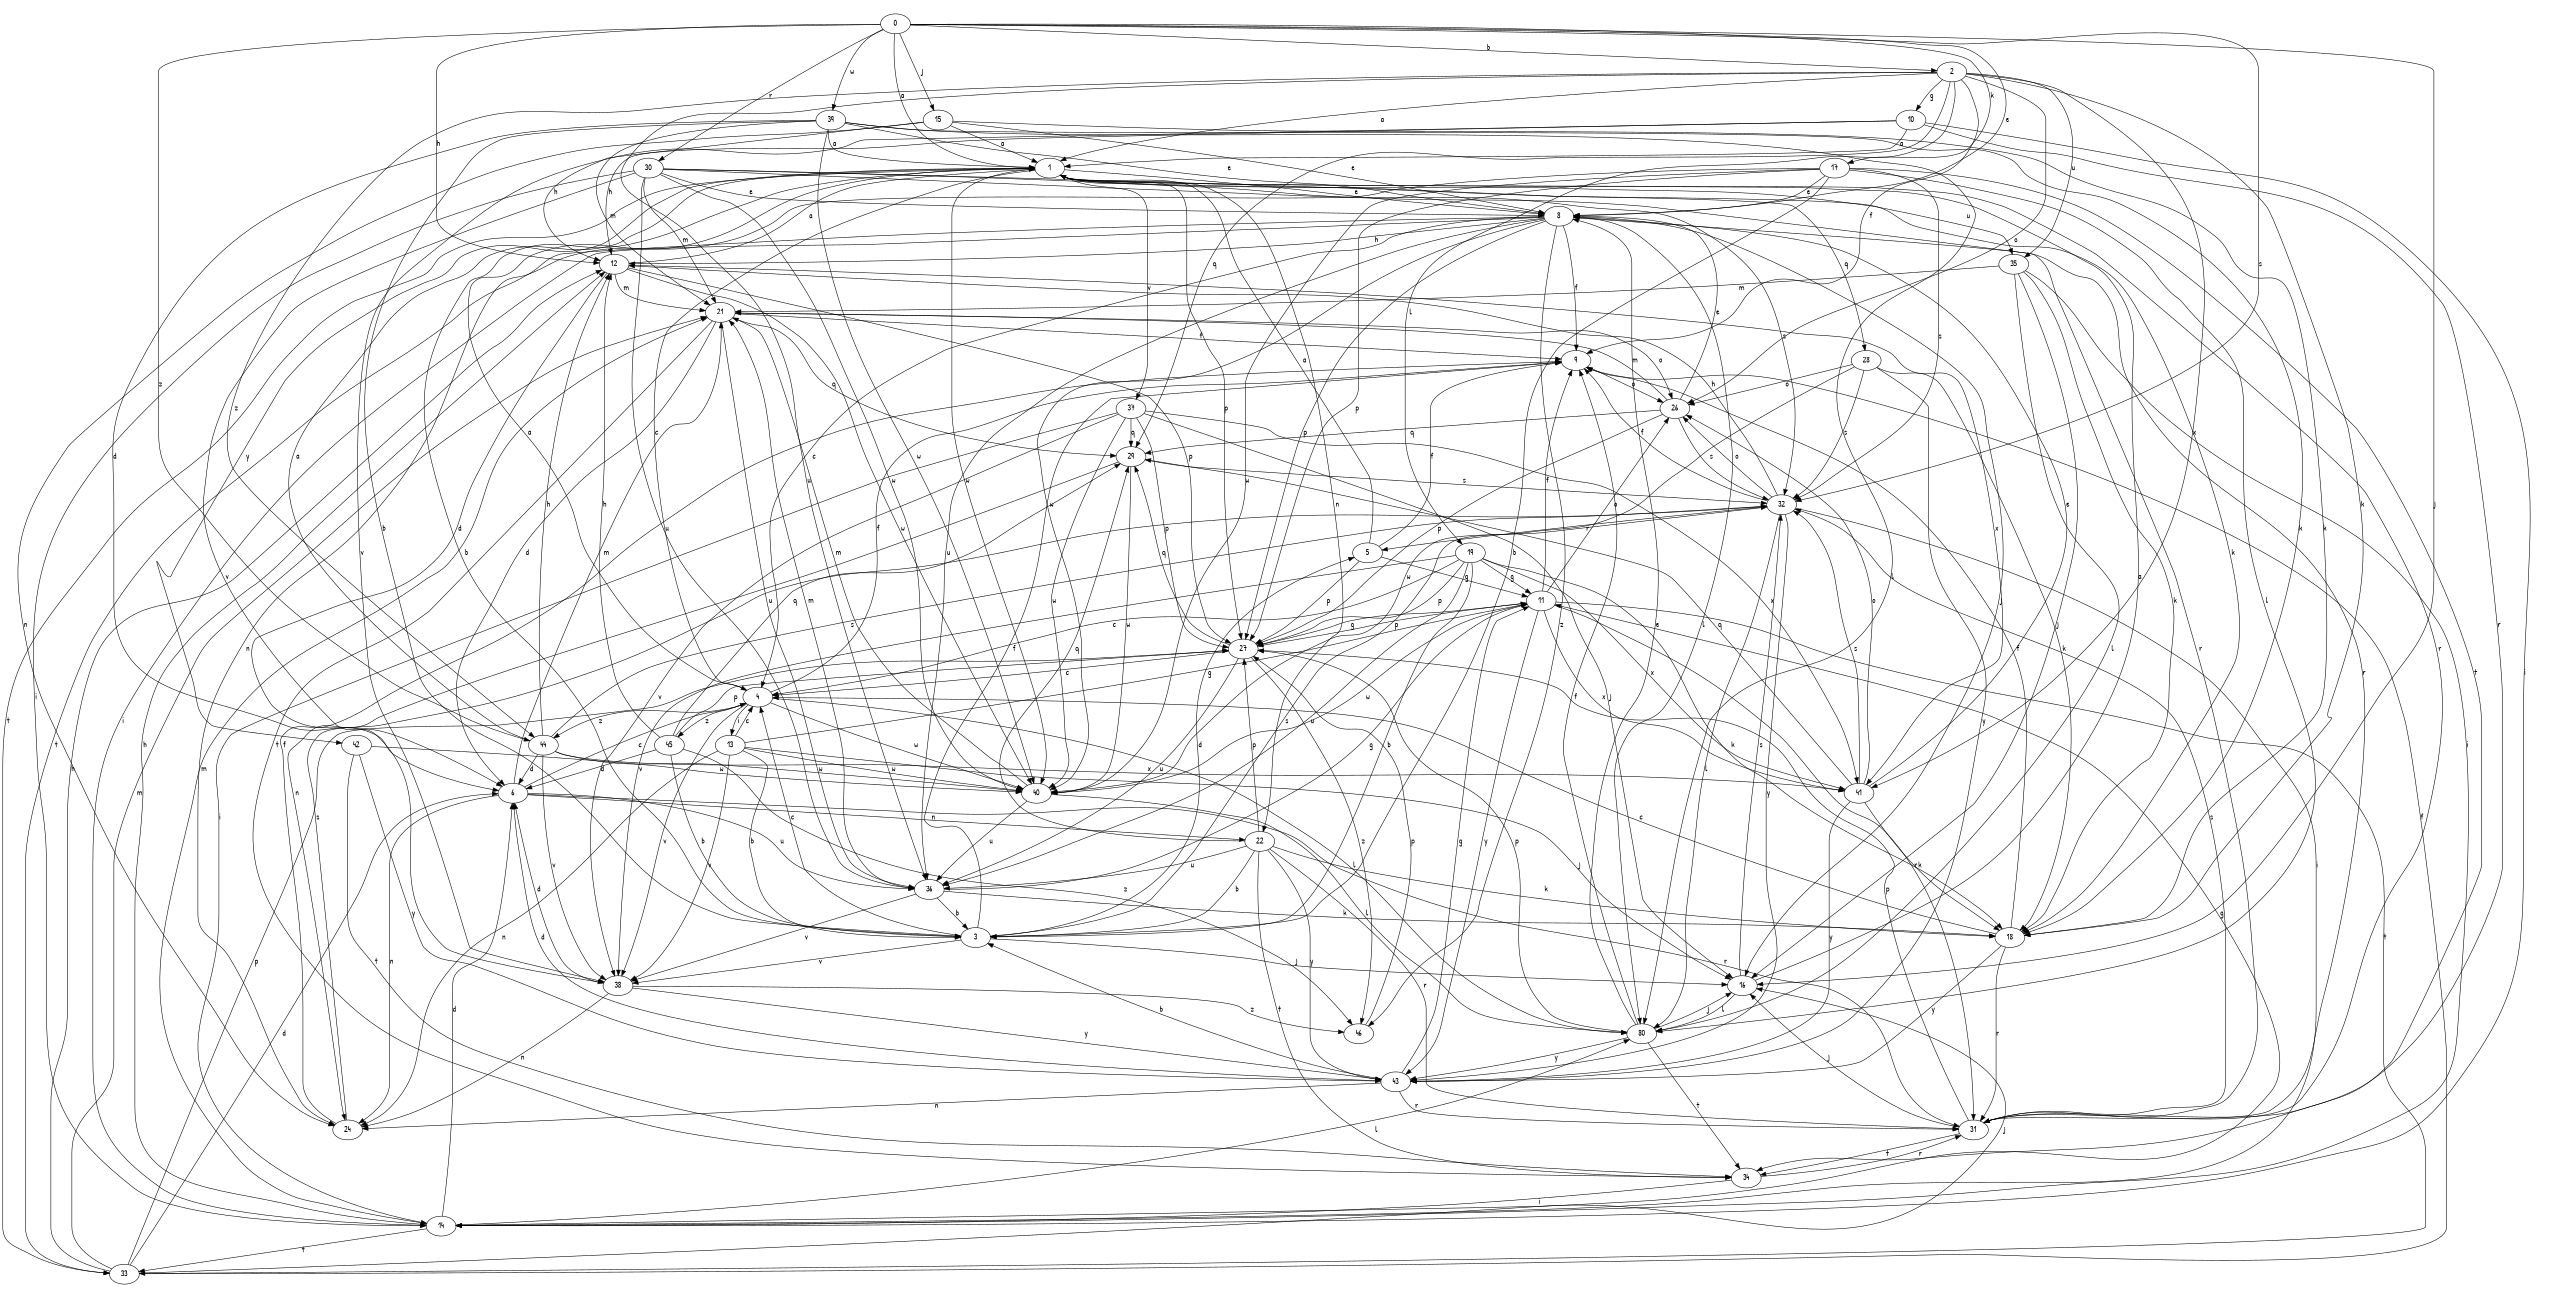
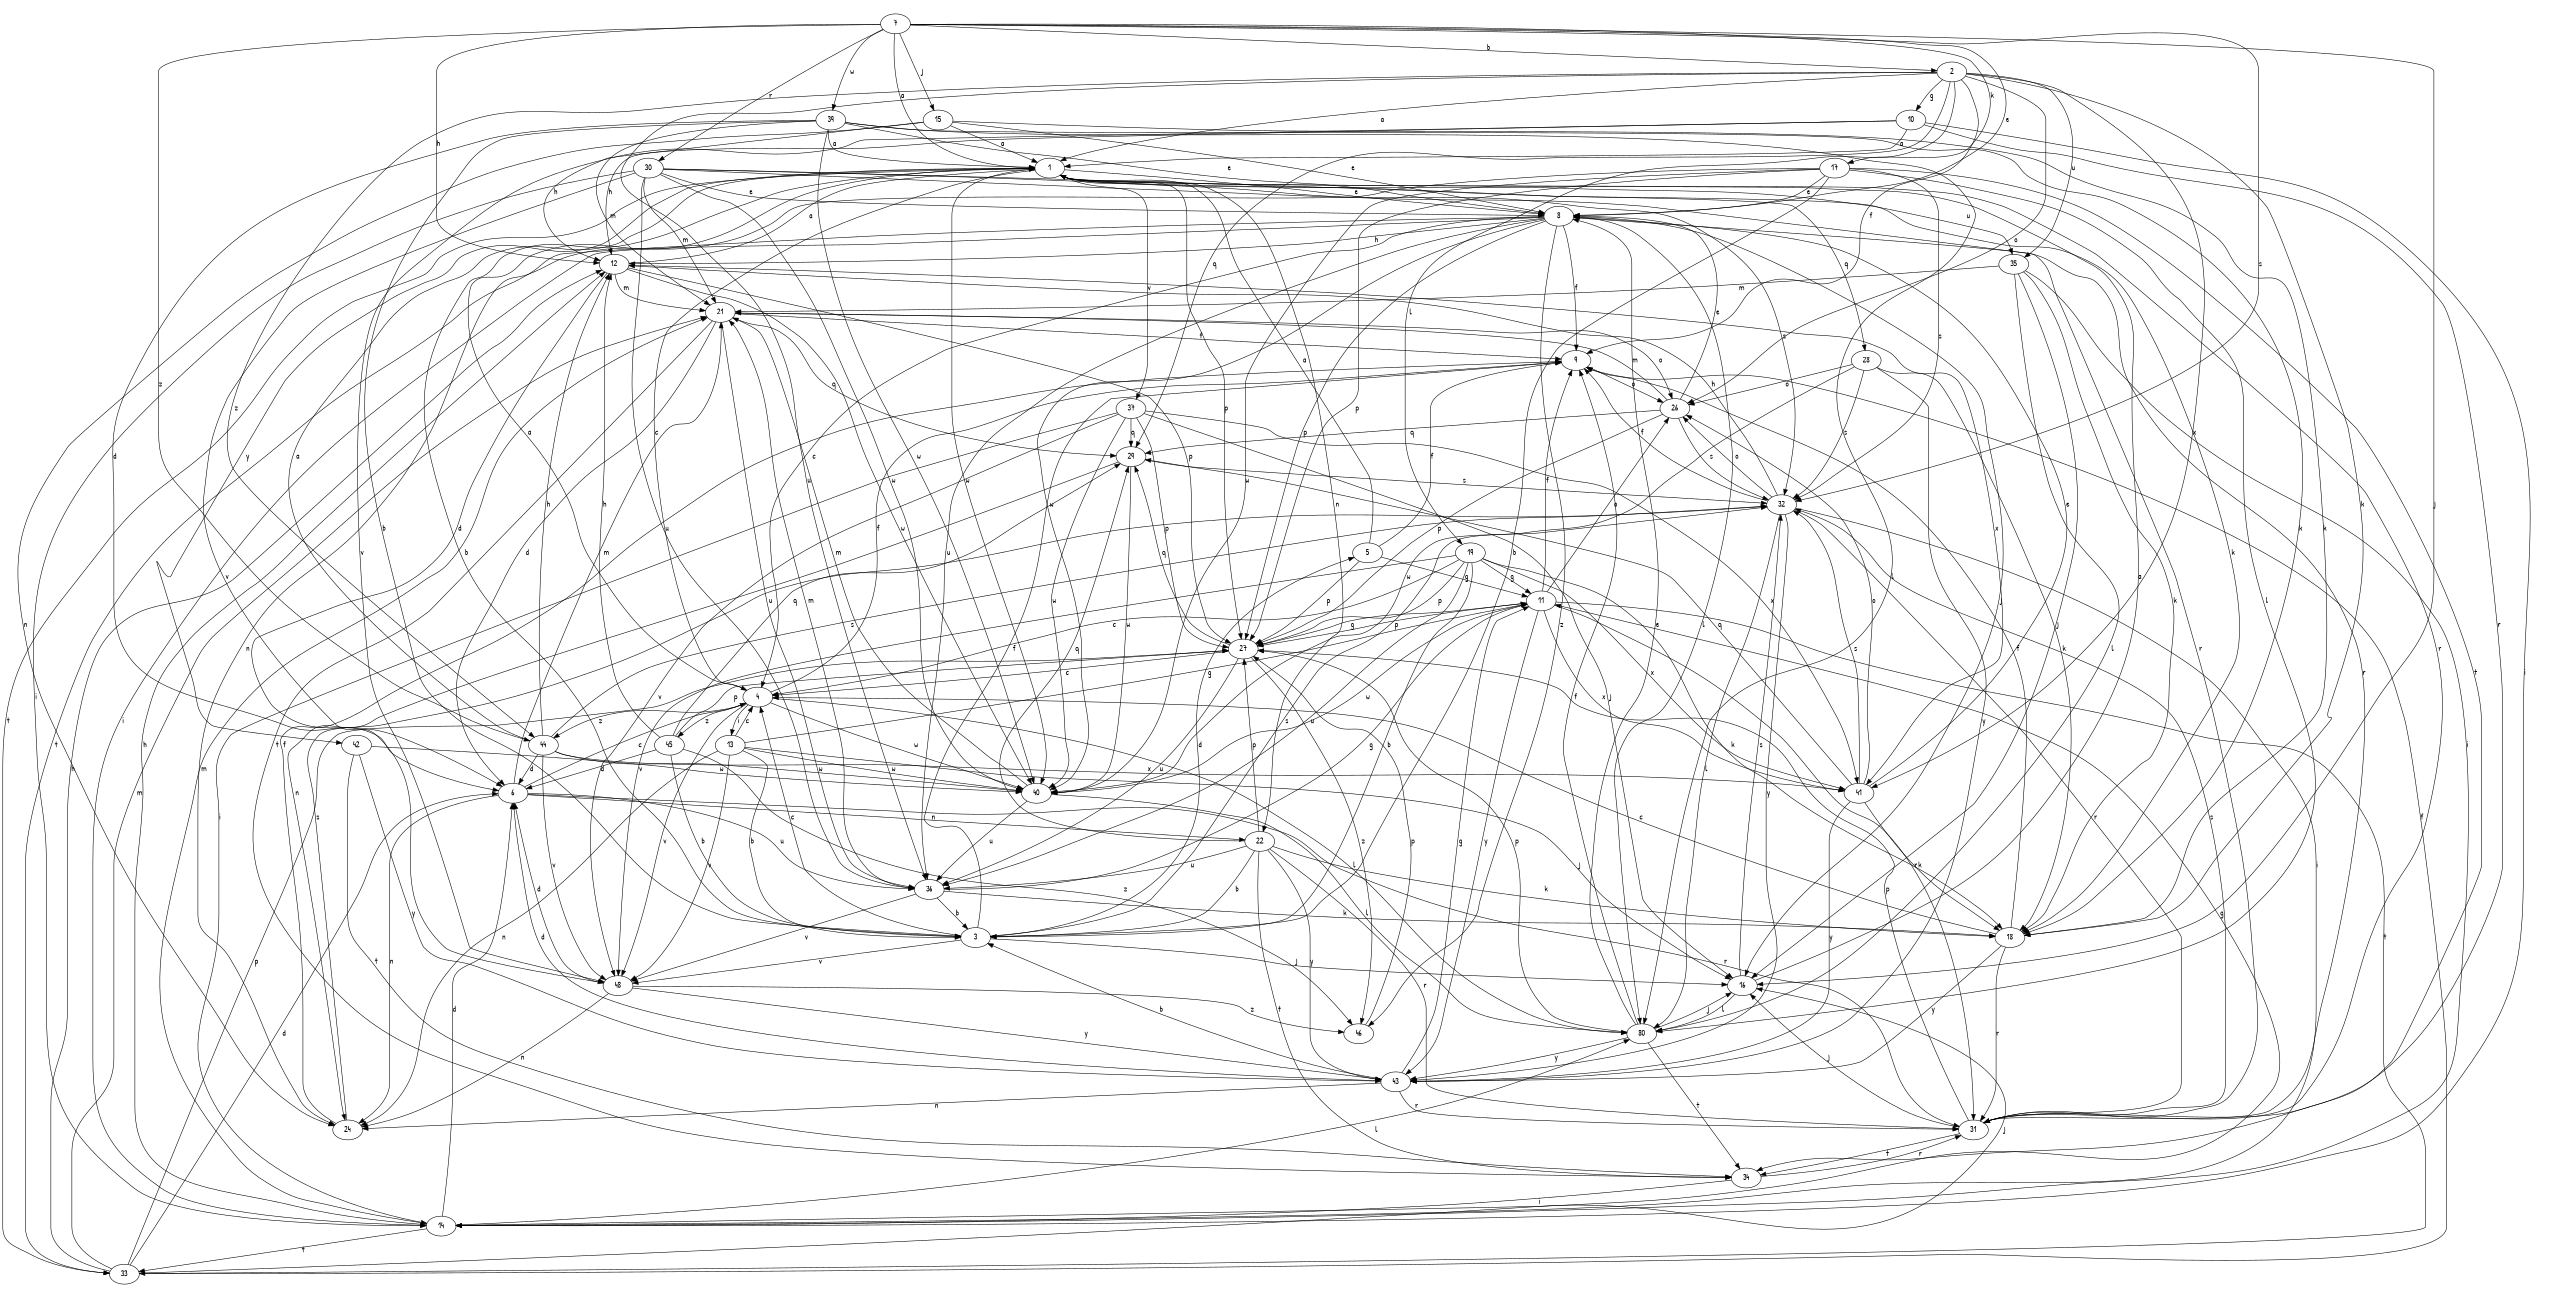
(895, 24) -> (895, 24)
(1577, 526) -> (2113, 845)
(618, 986) -> (618, 986)
